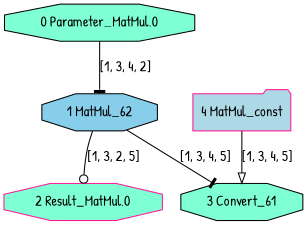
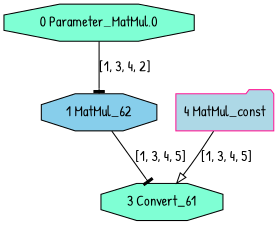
(83, 202) -> none
